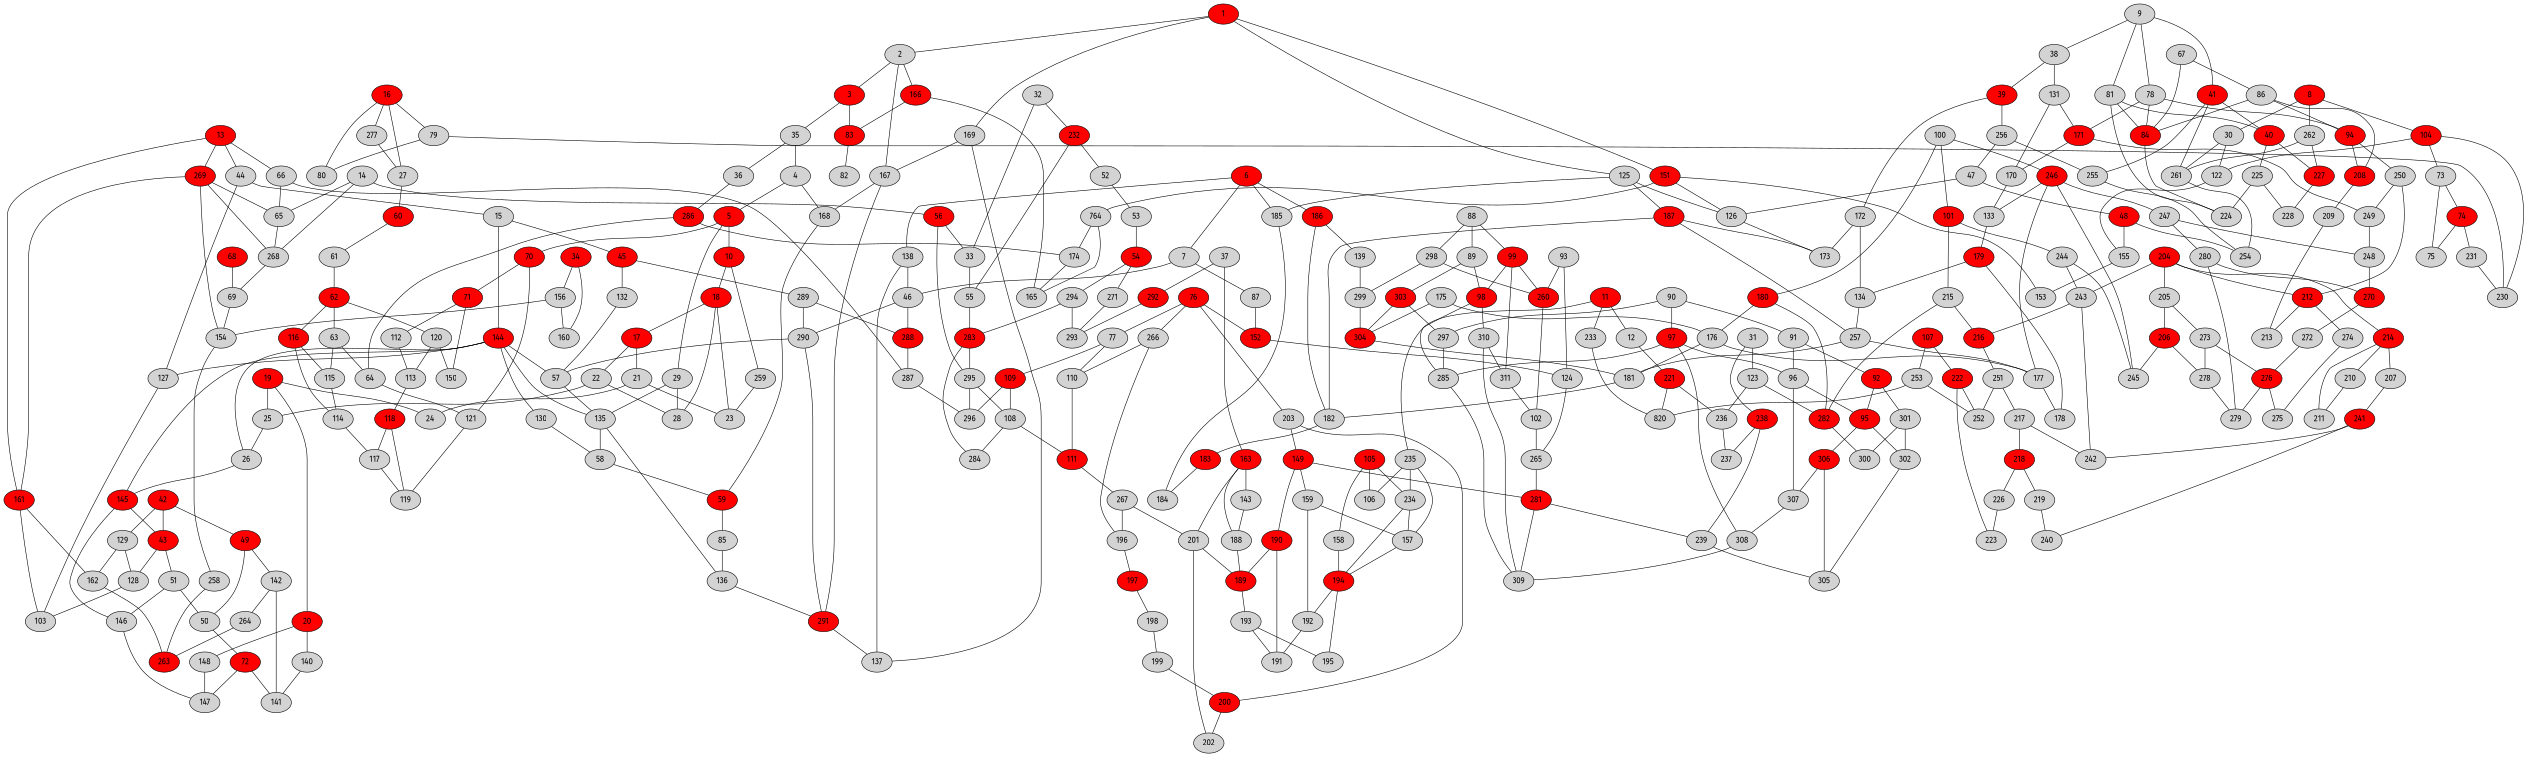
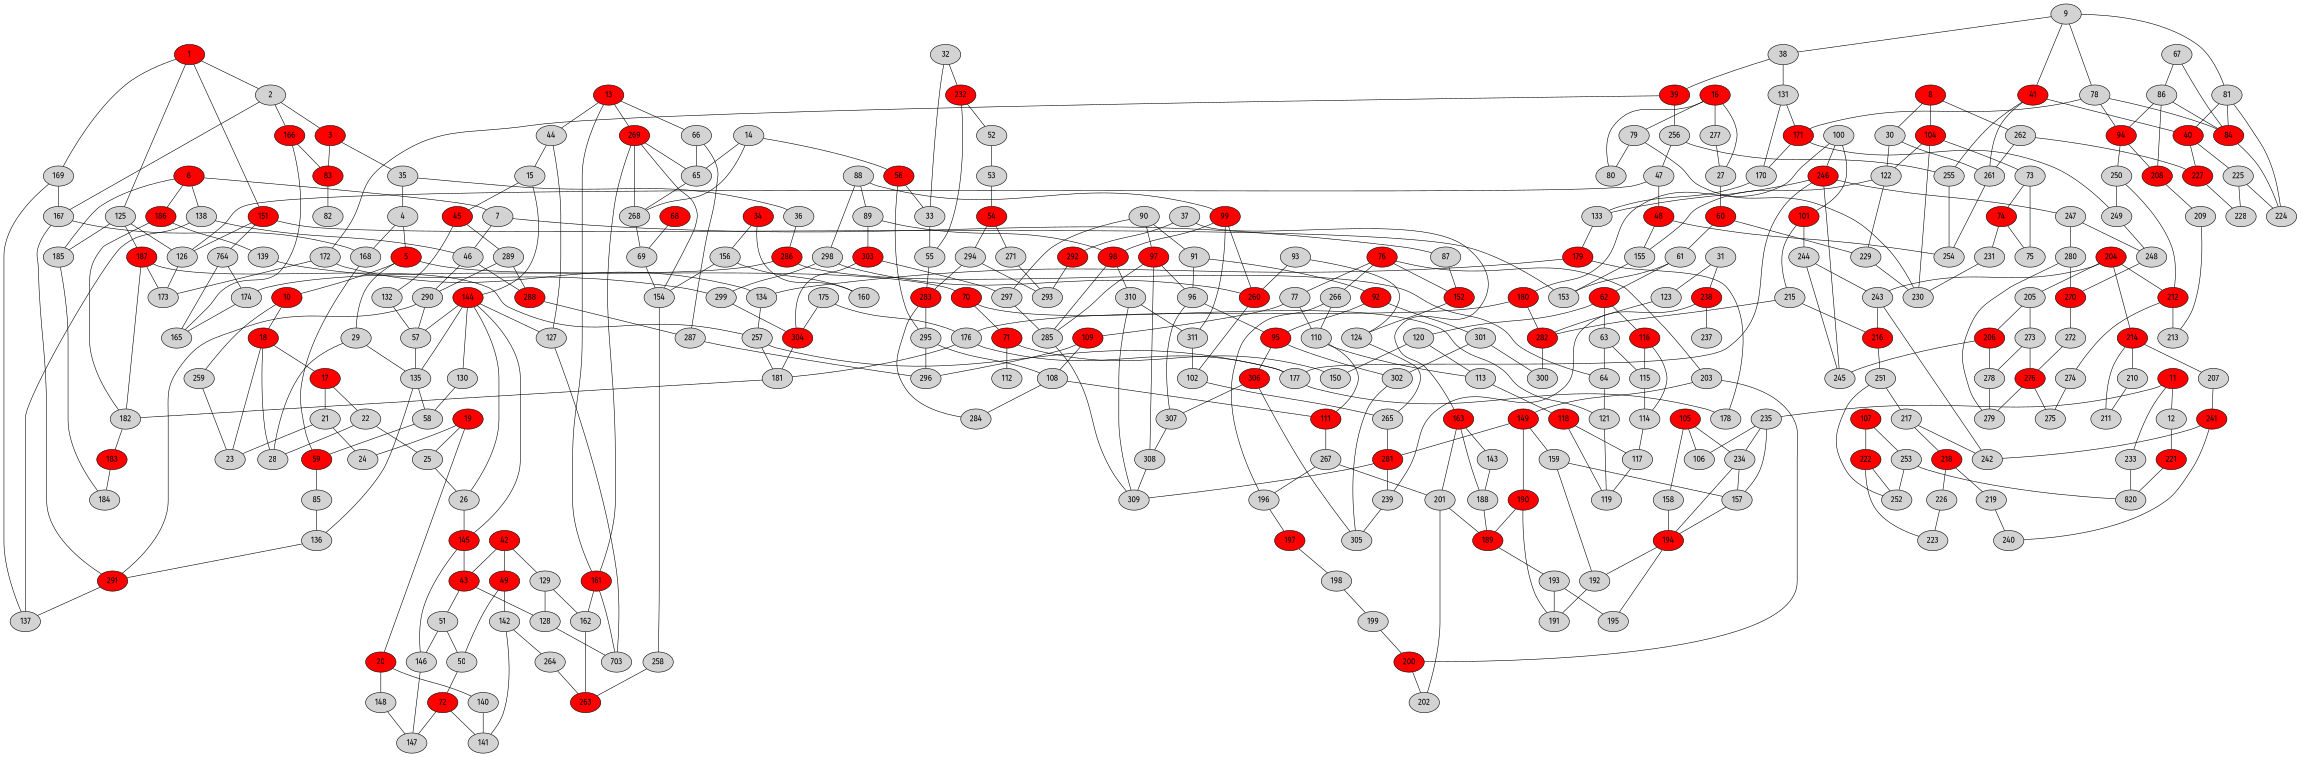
none -> (1866, 257)
none -> (1622, 277)
(403, 358) -> (1382, 361)
(1722, 419) -> none
(40, 622) -> (616, 662)
